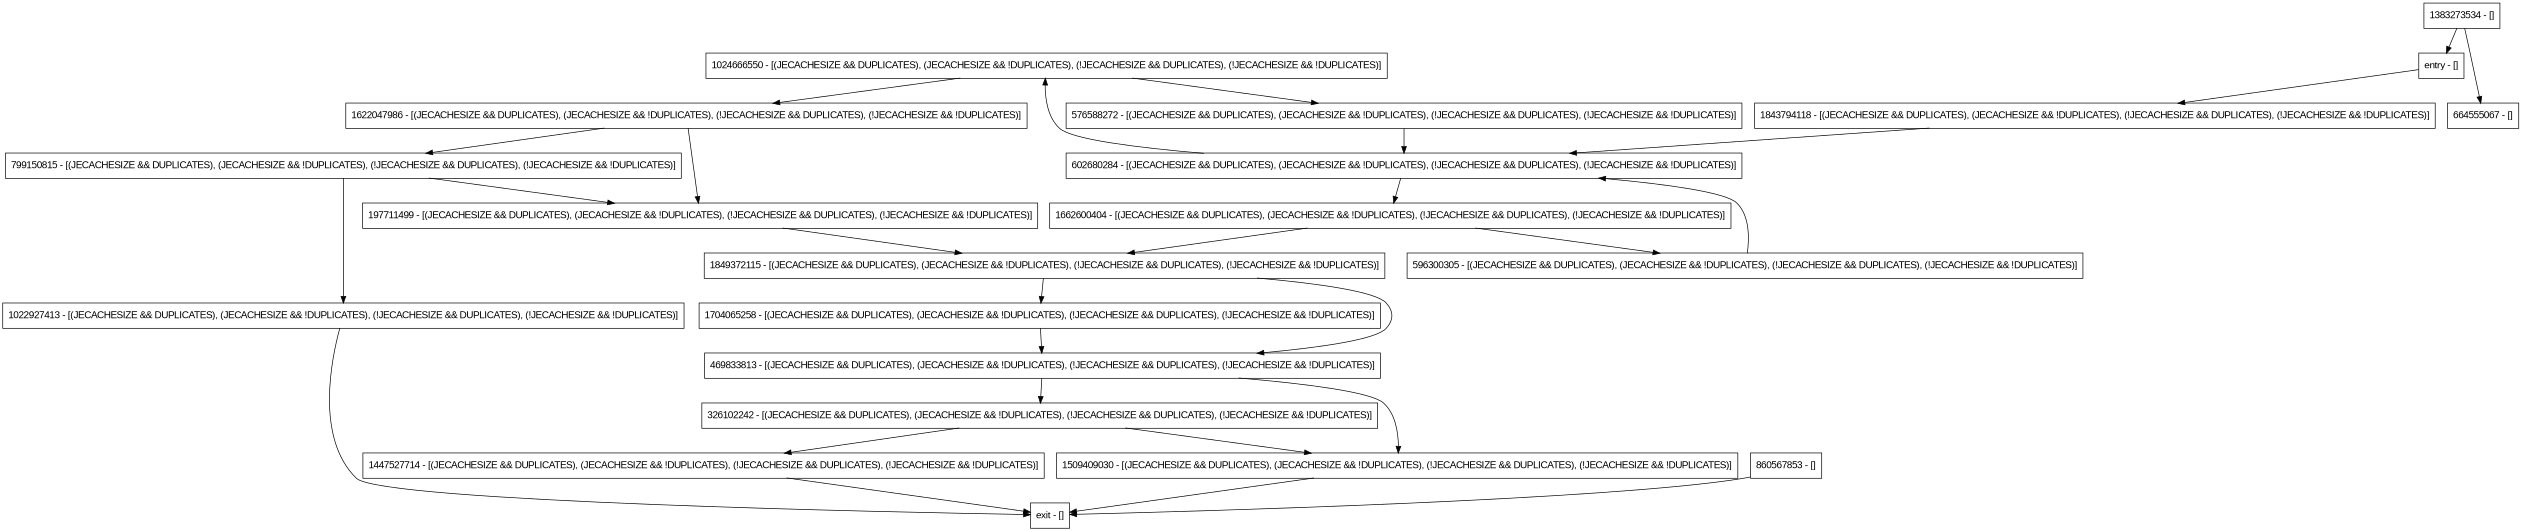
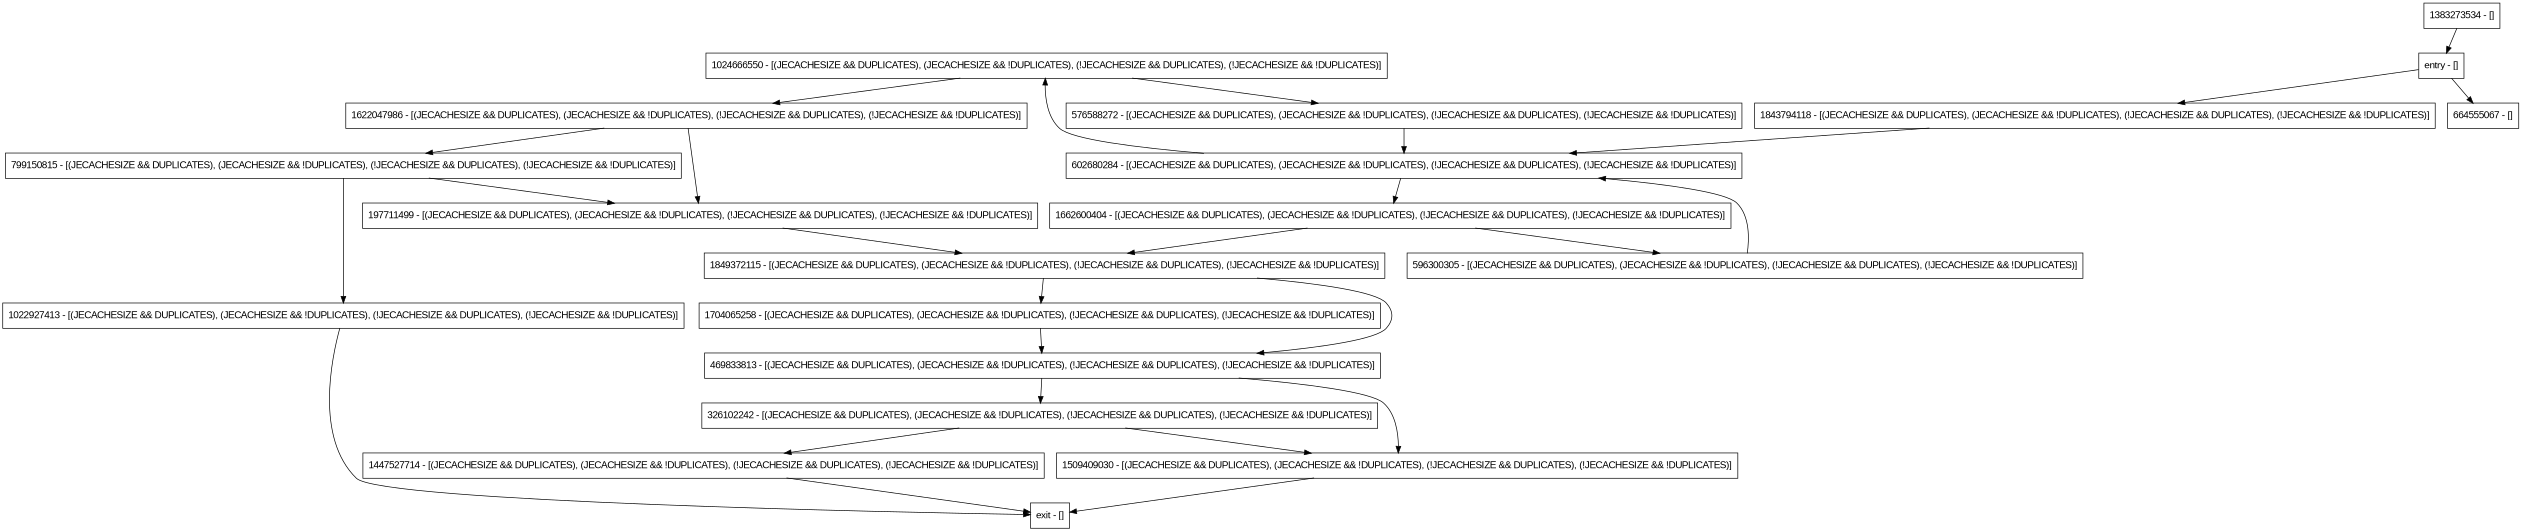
(2472, 62) -> (2460, 88)
(1786, 466) -> none
